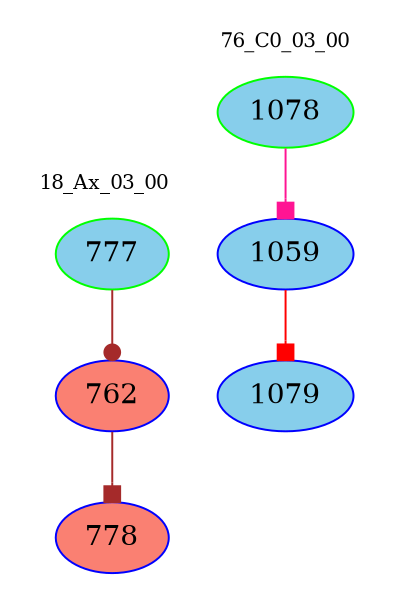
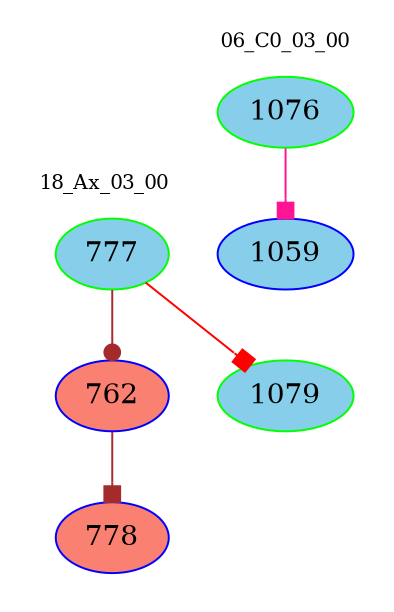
(286, 42) -> (286, 42)
(286, 112) -> (286, 112)
(286, 315) -> (172, 304)
(286, 396) -> (286, 396)
